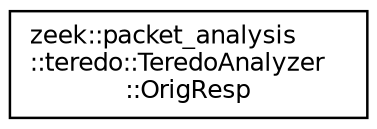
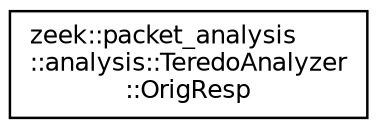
(189, 65) -> (189, 65)
